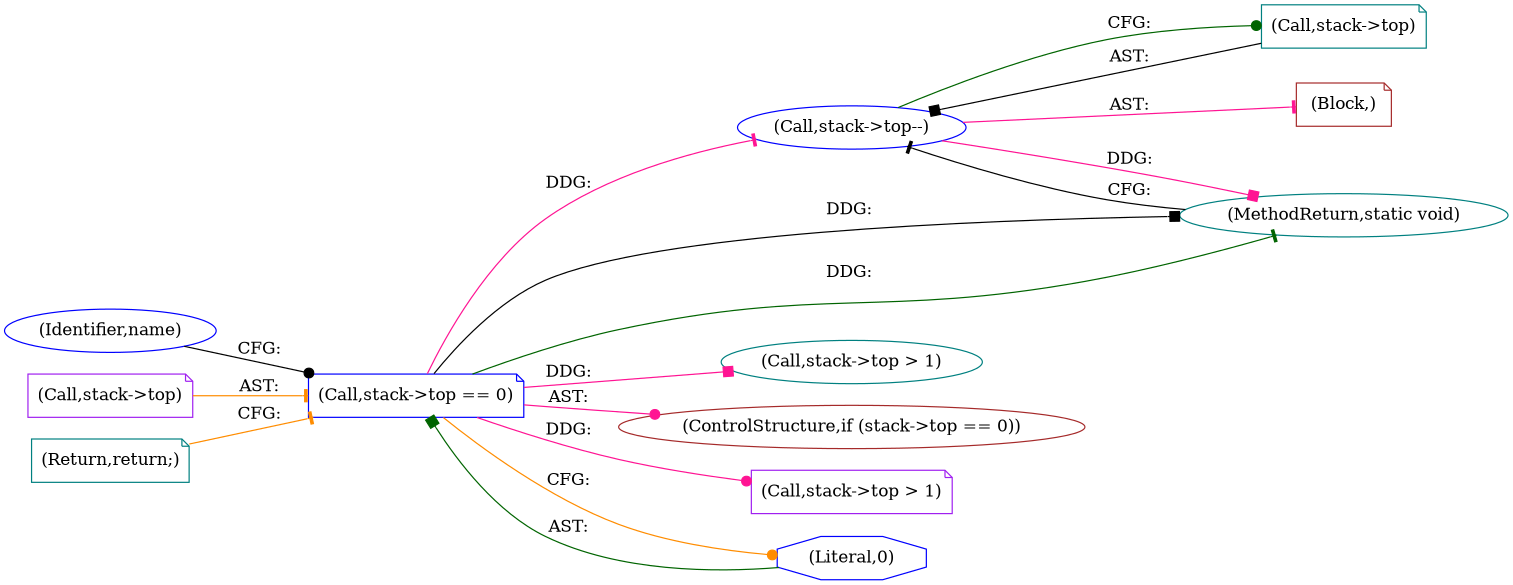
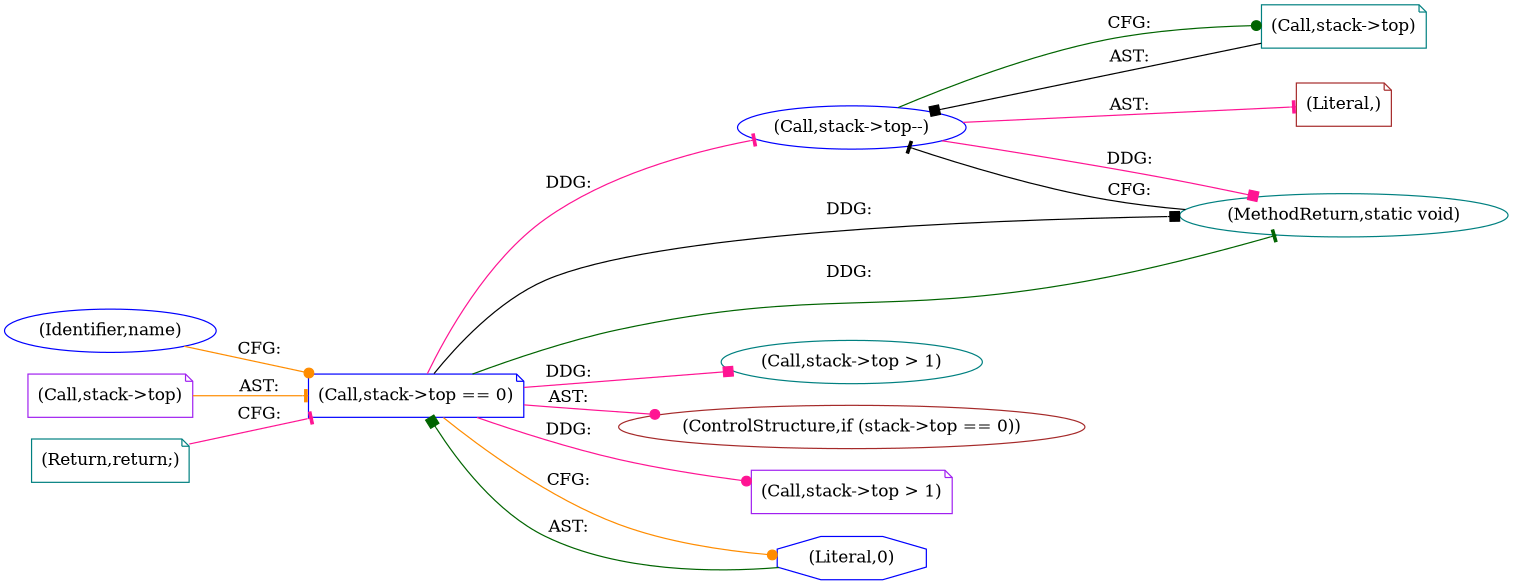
(1344, 105) -> (1344, 105)
(244, 359) -> (244, 359)
(248, 431) -> (248, 431)
